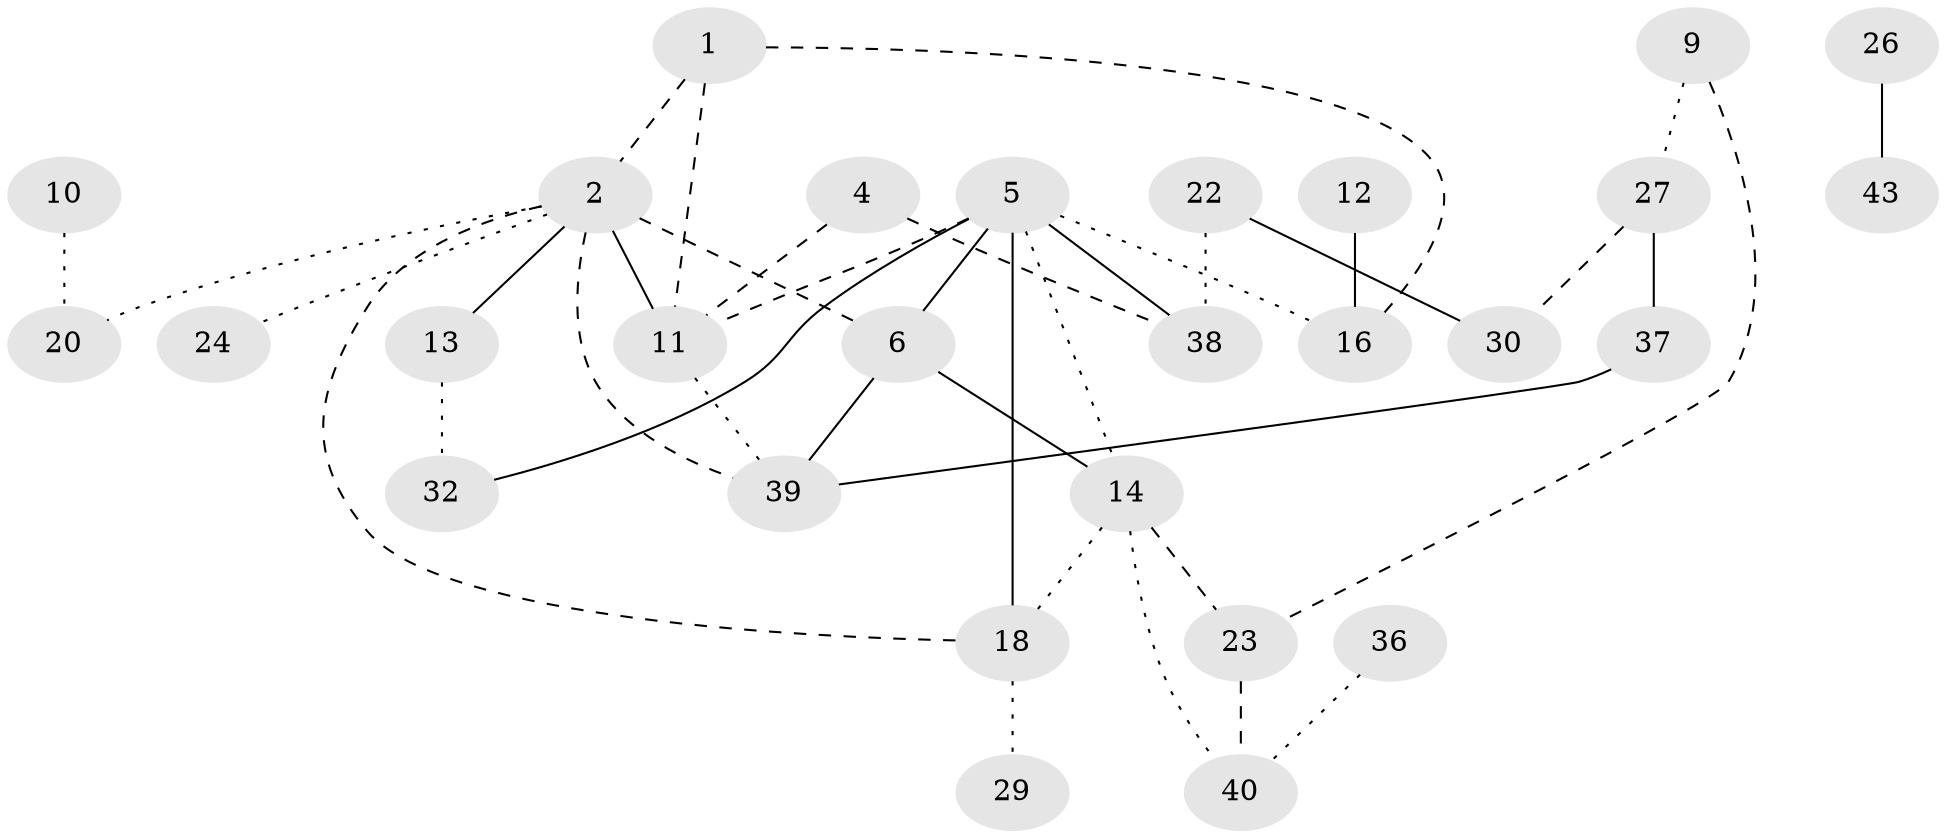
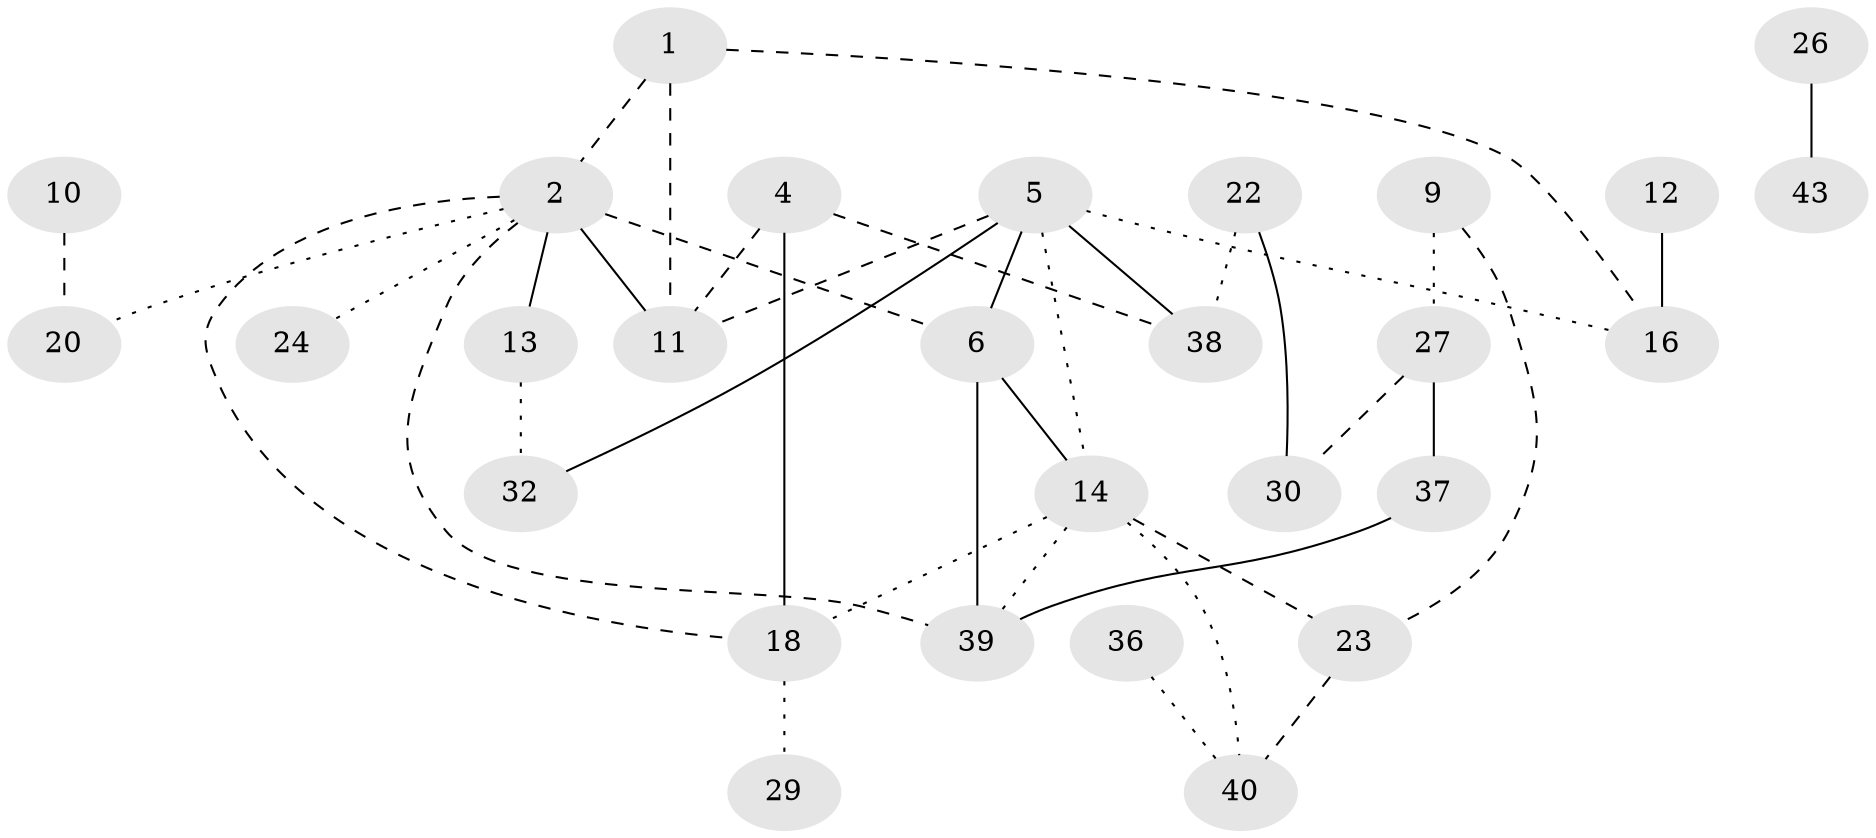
(64, 270) -> (64, 270)
(1013, 400) -> (784, 419)
(727, 419) -> (1034, 569)
